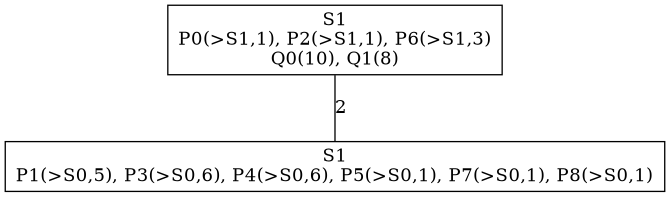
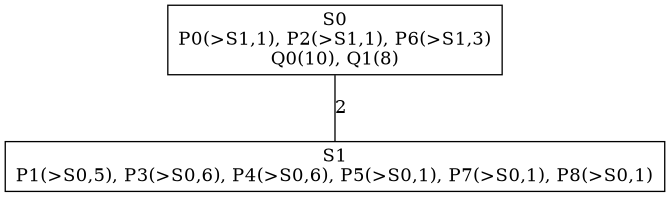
(335, 40) -> (335, 40)
